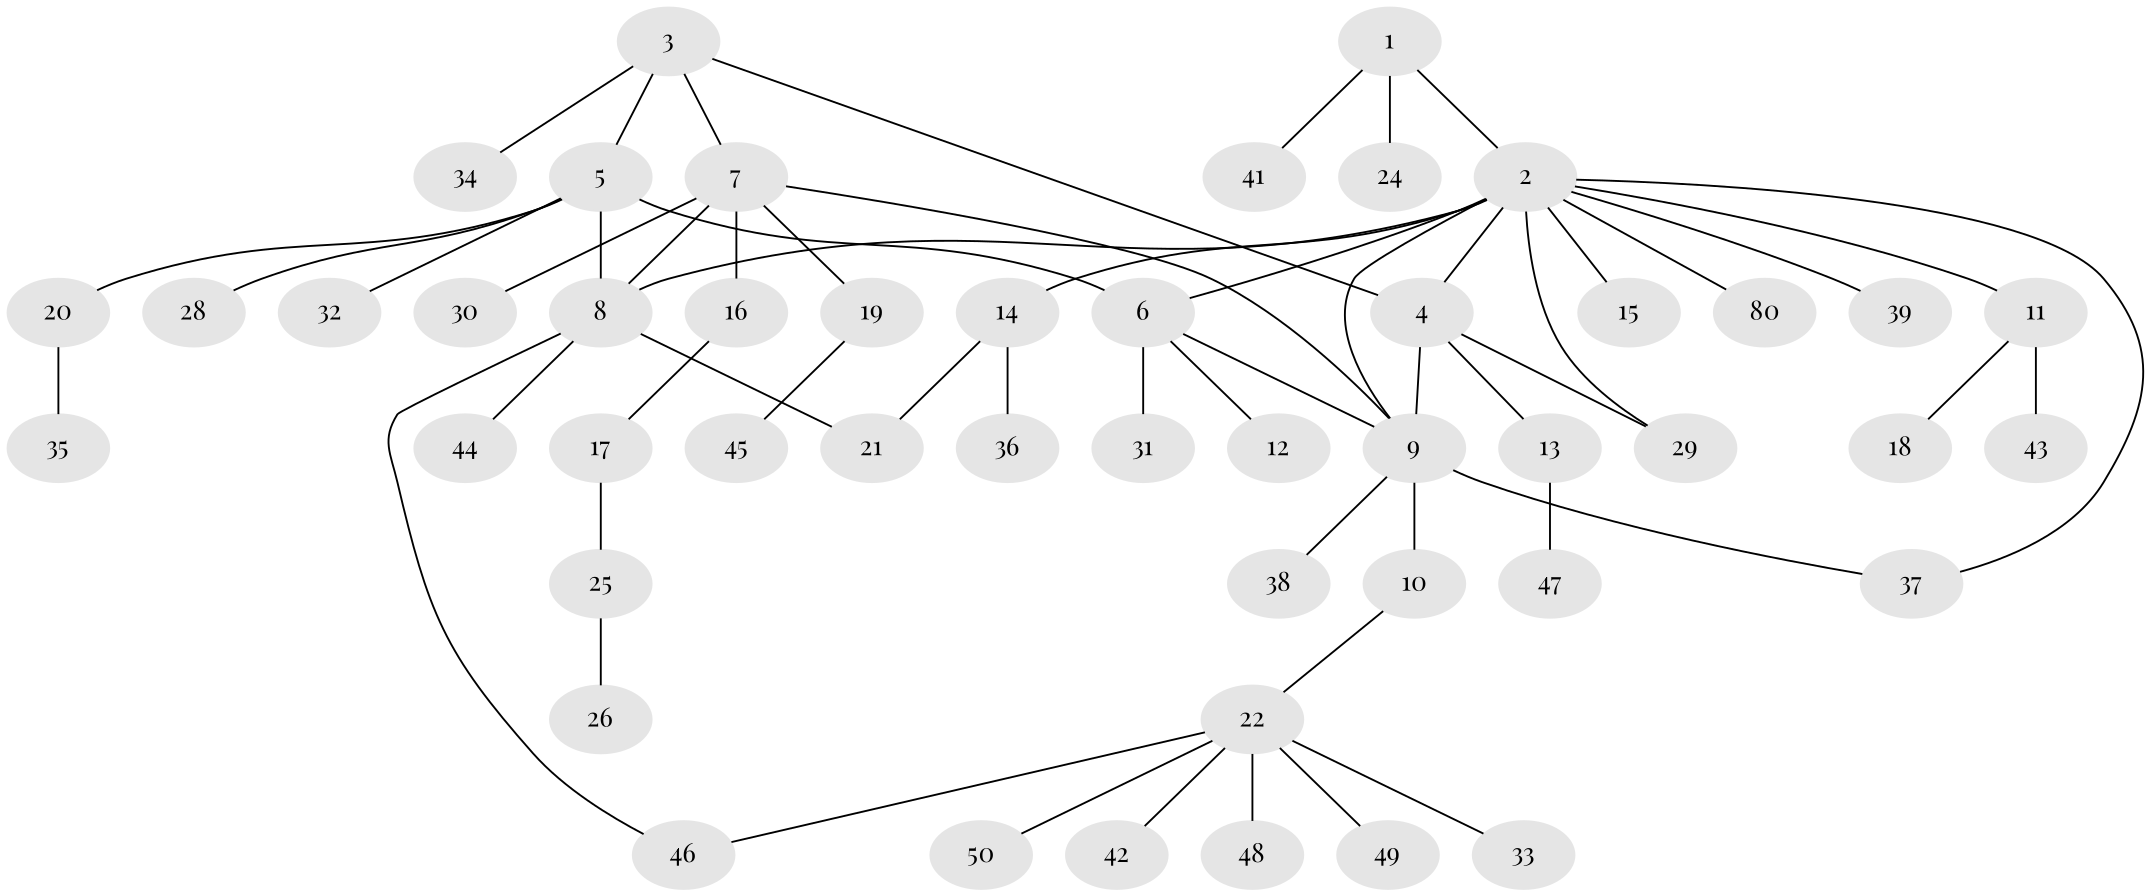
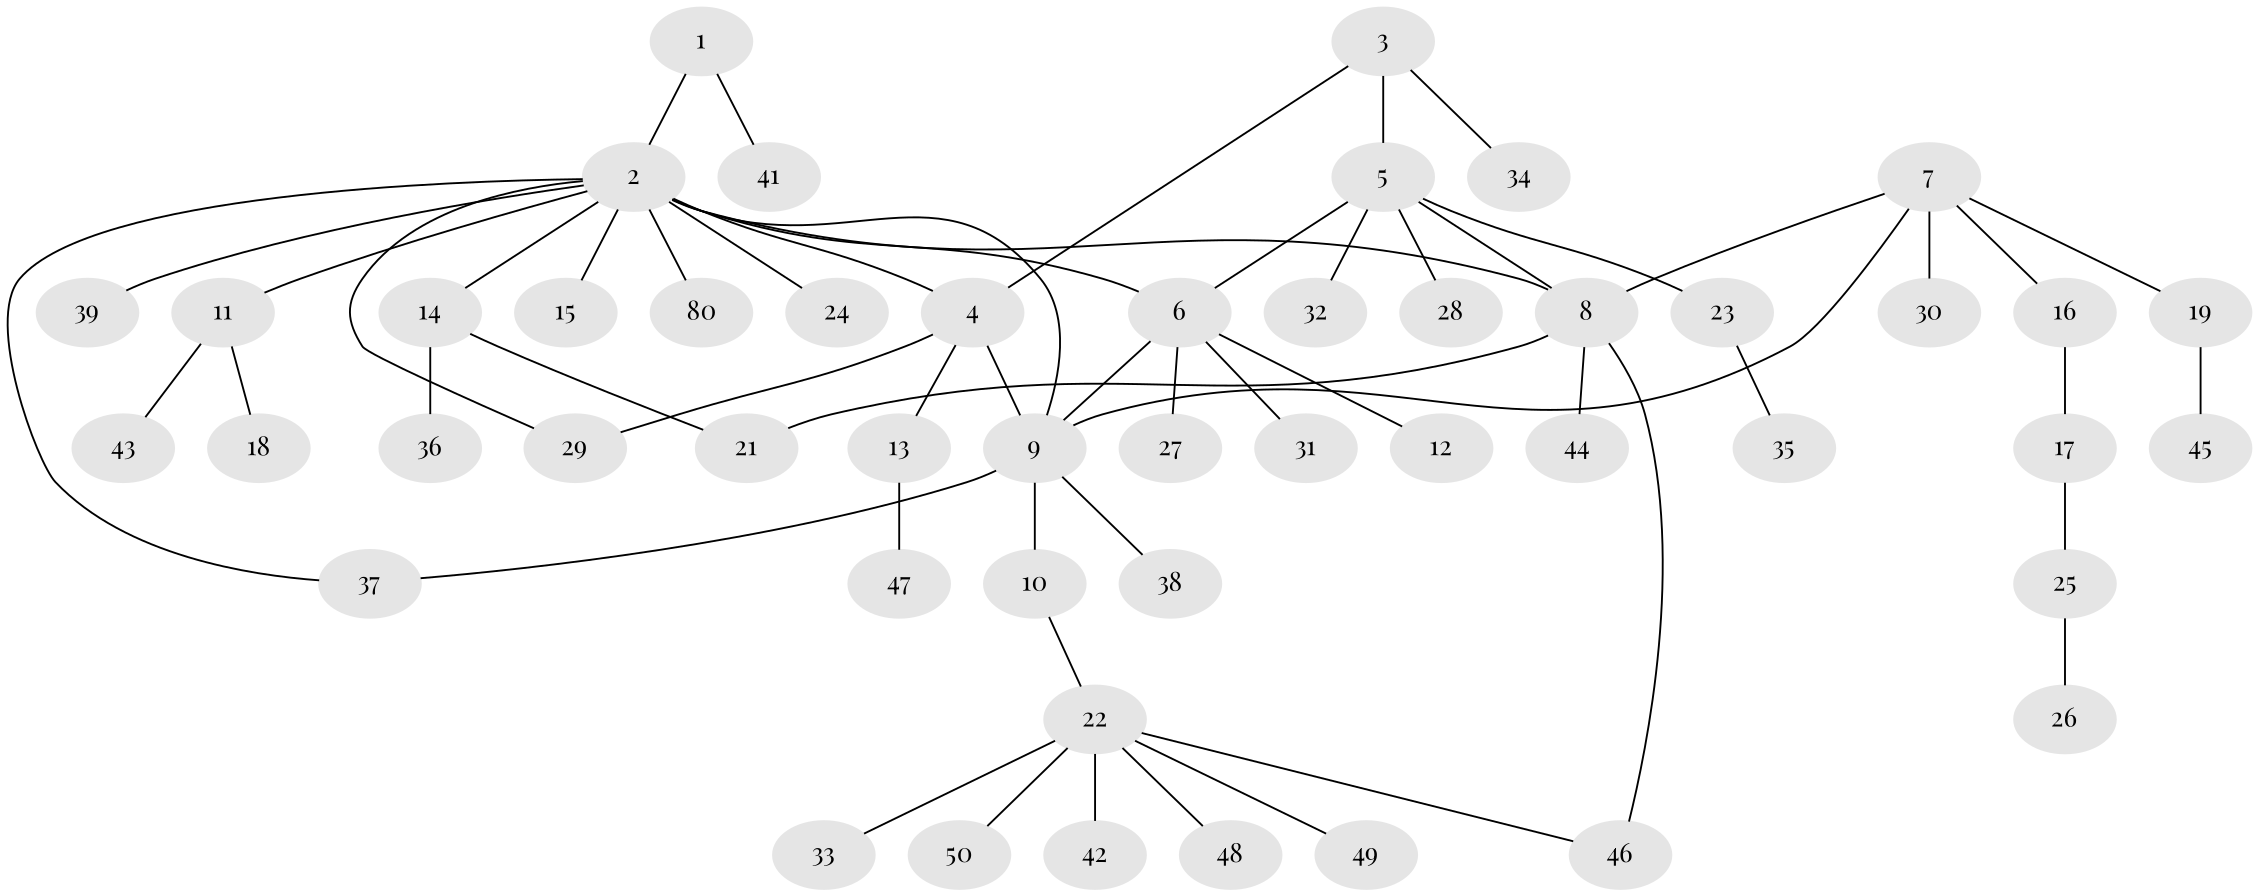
(703, 109) -> none
(1390, 109) -> (736, 245)
(58, 313) -> (1722, 313)
none -> (1170, 448)
